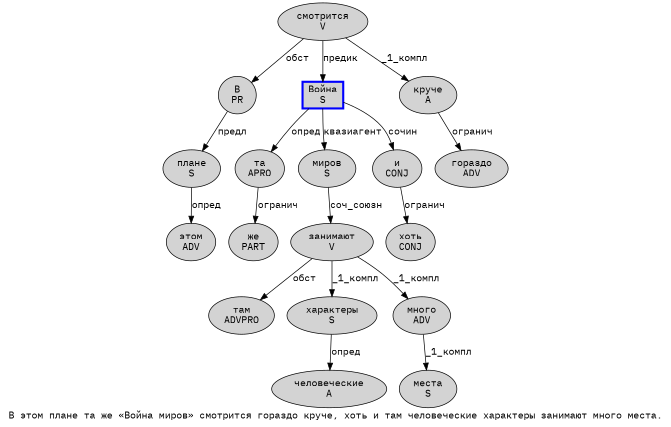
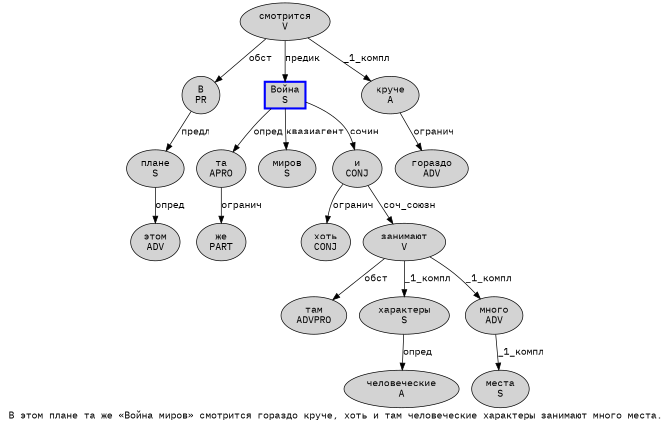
(329, 202) -> (379, 202)
